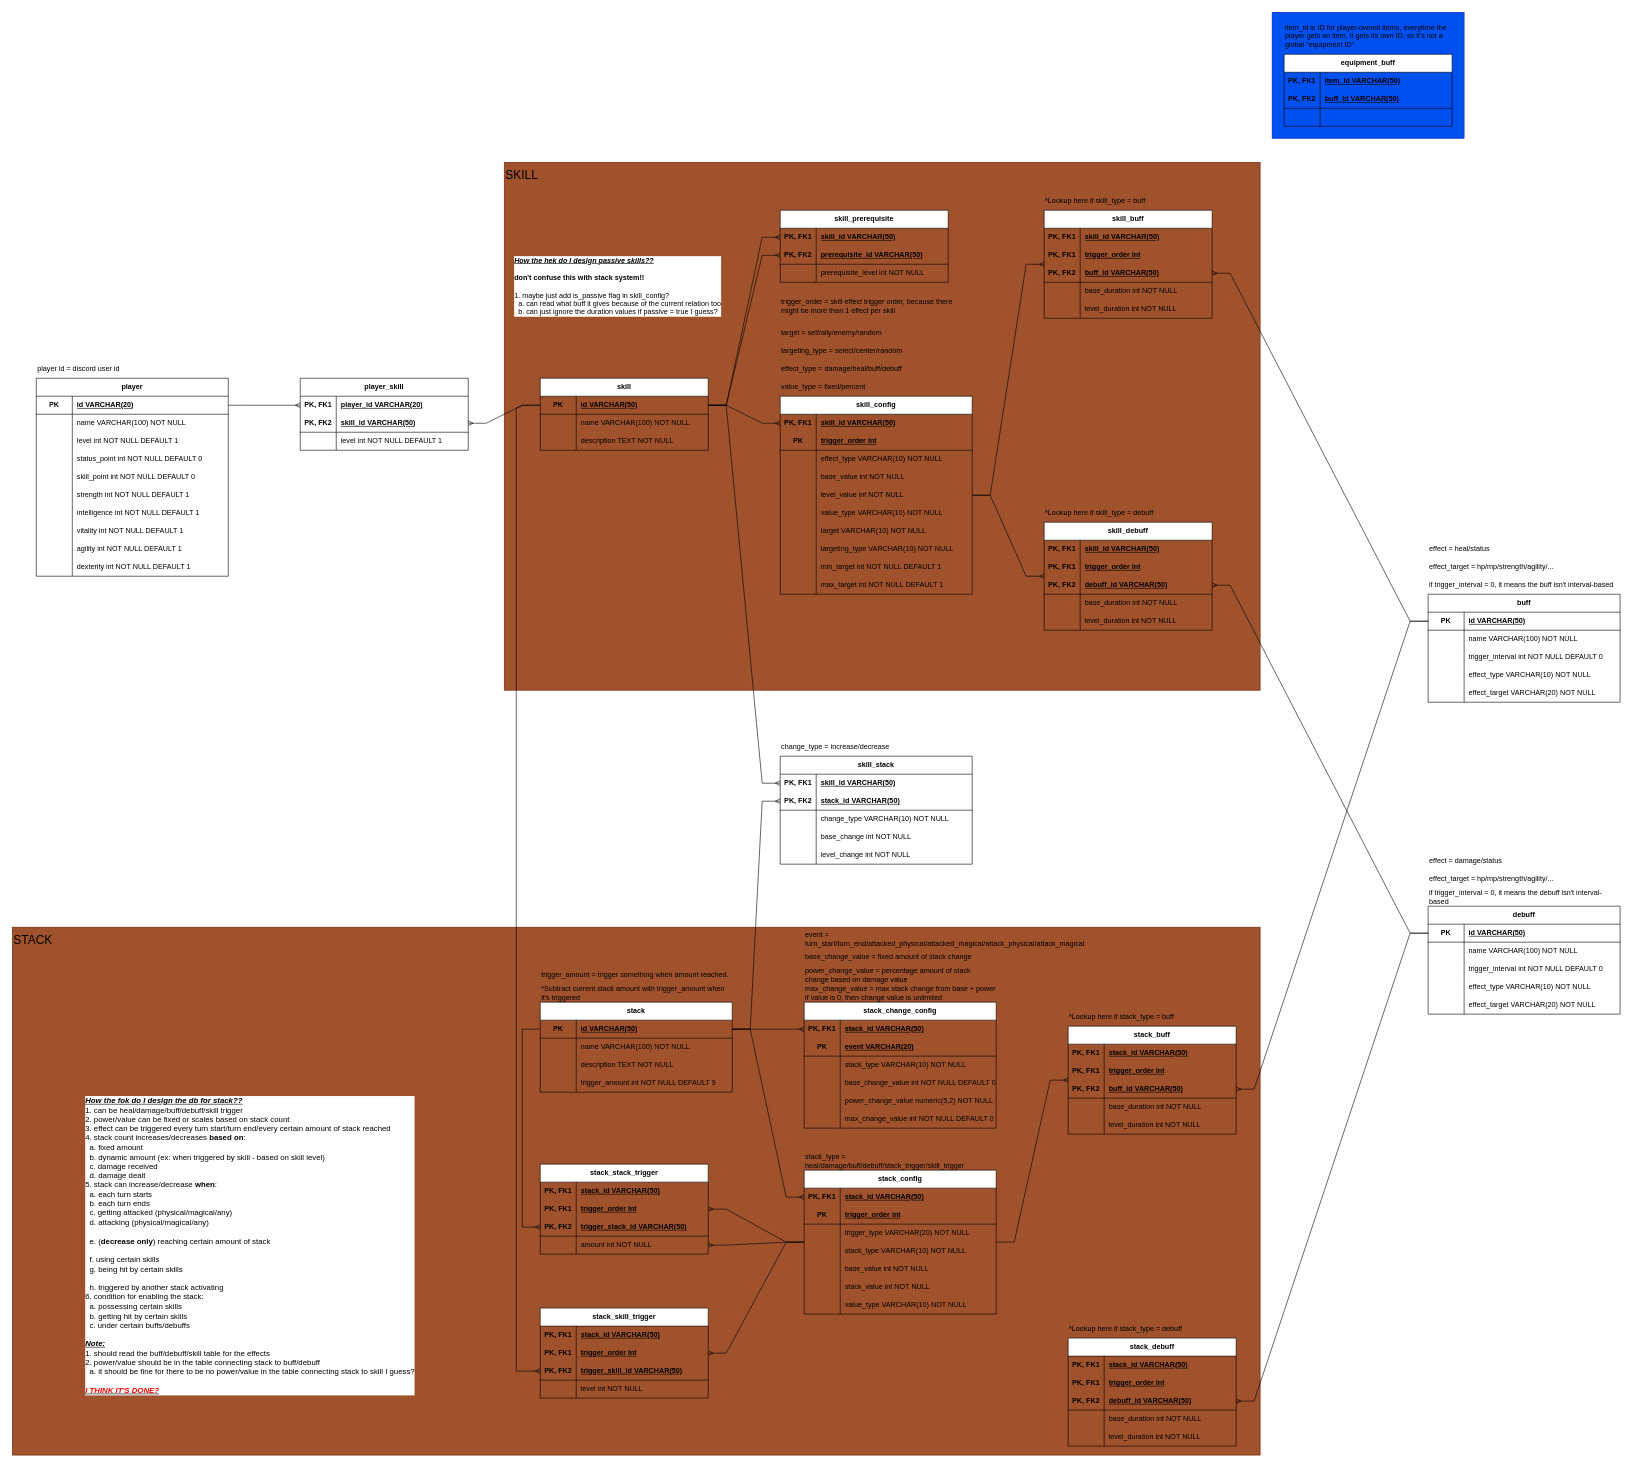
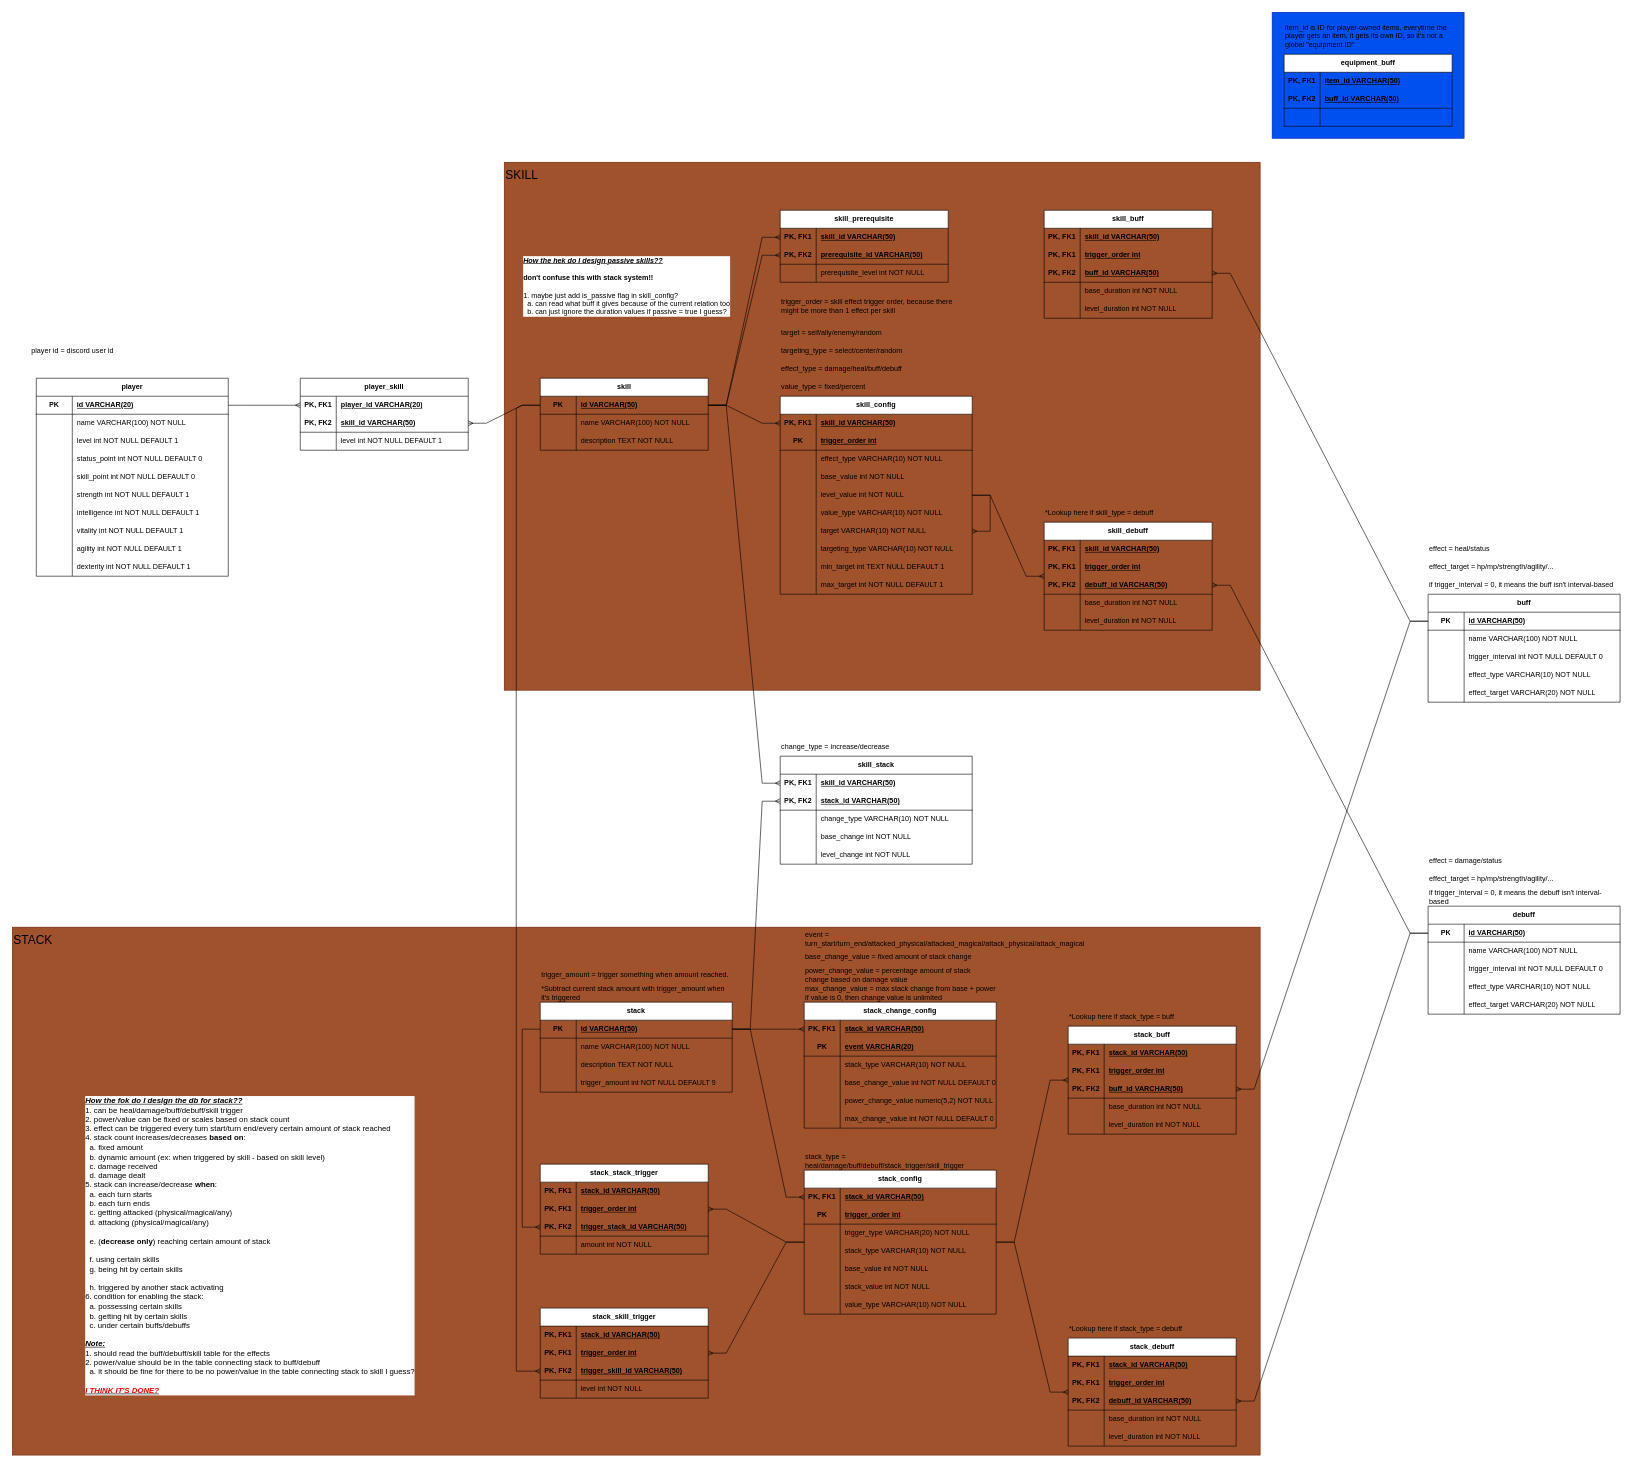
(1128, 201) -> none
(621, 288) -> (630, 288)
(90, 369) -> (84, 351)
(1010, 371) -> (984, 531)
(881, 567) -> (883, 567)
(757, 1244) -> (1034, 1325)
